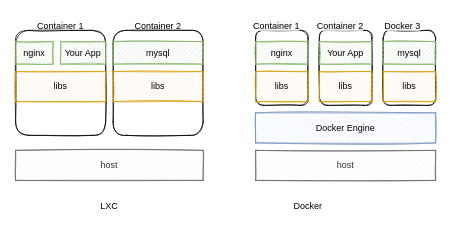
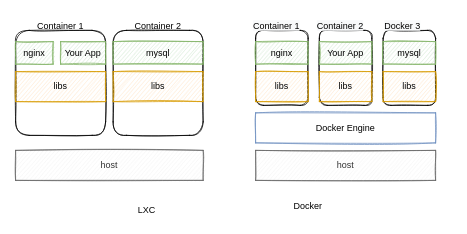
(345, 128) -> (345, 128)
(109, 207) -> (147, 210)
